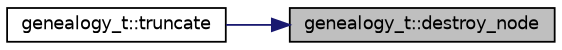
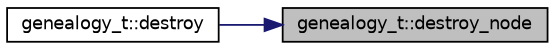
(116, 25) -> (113, 25)
